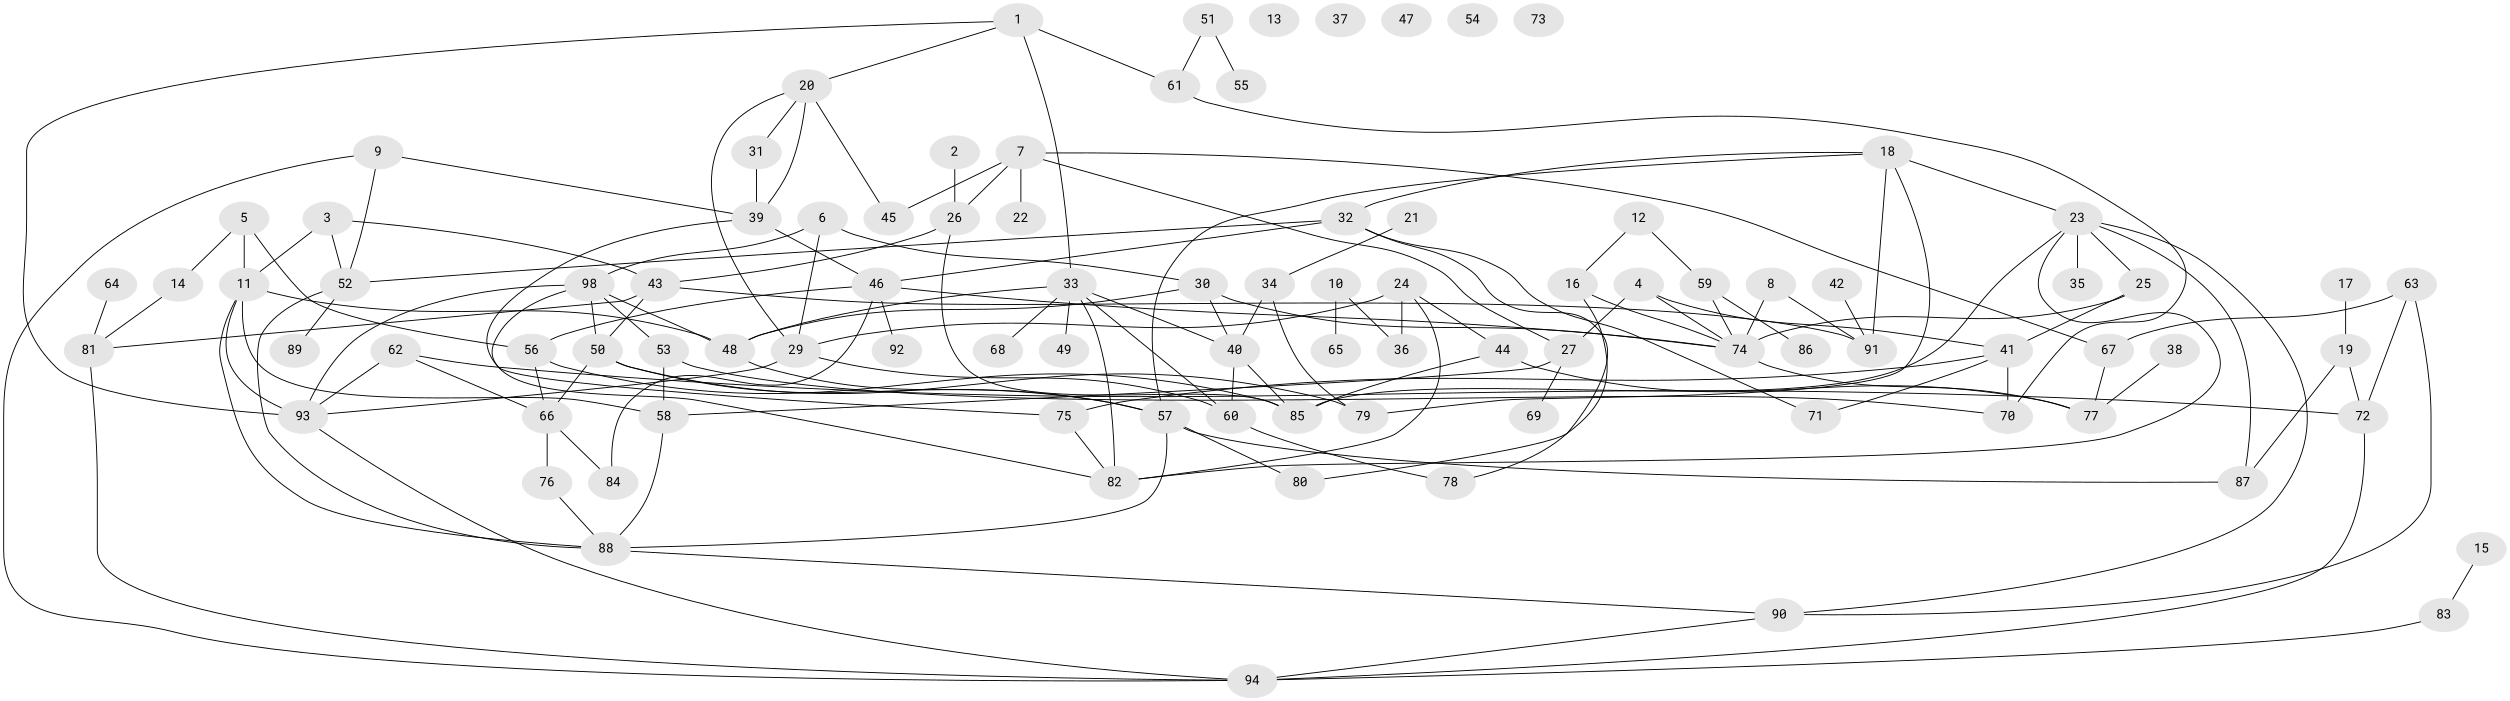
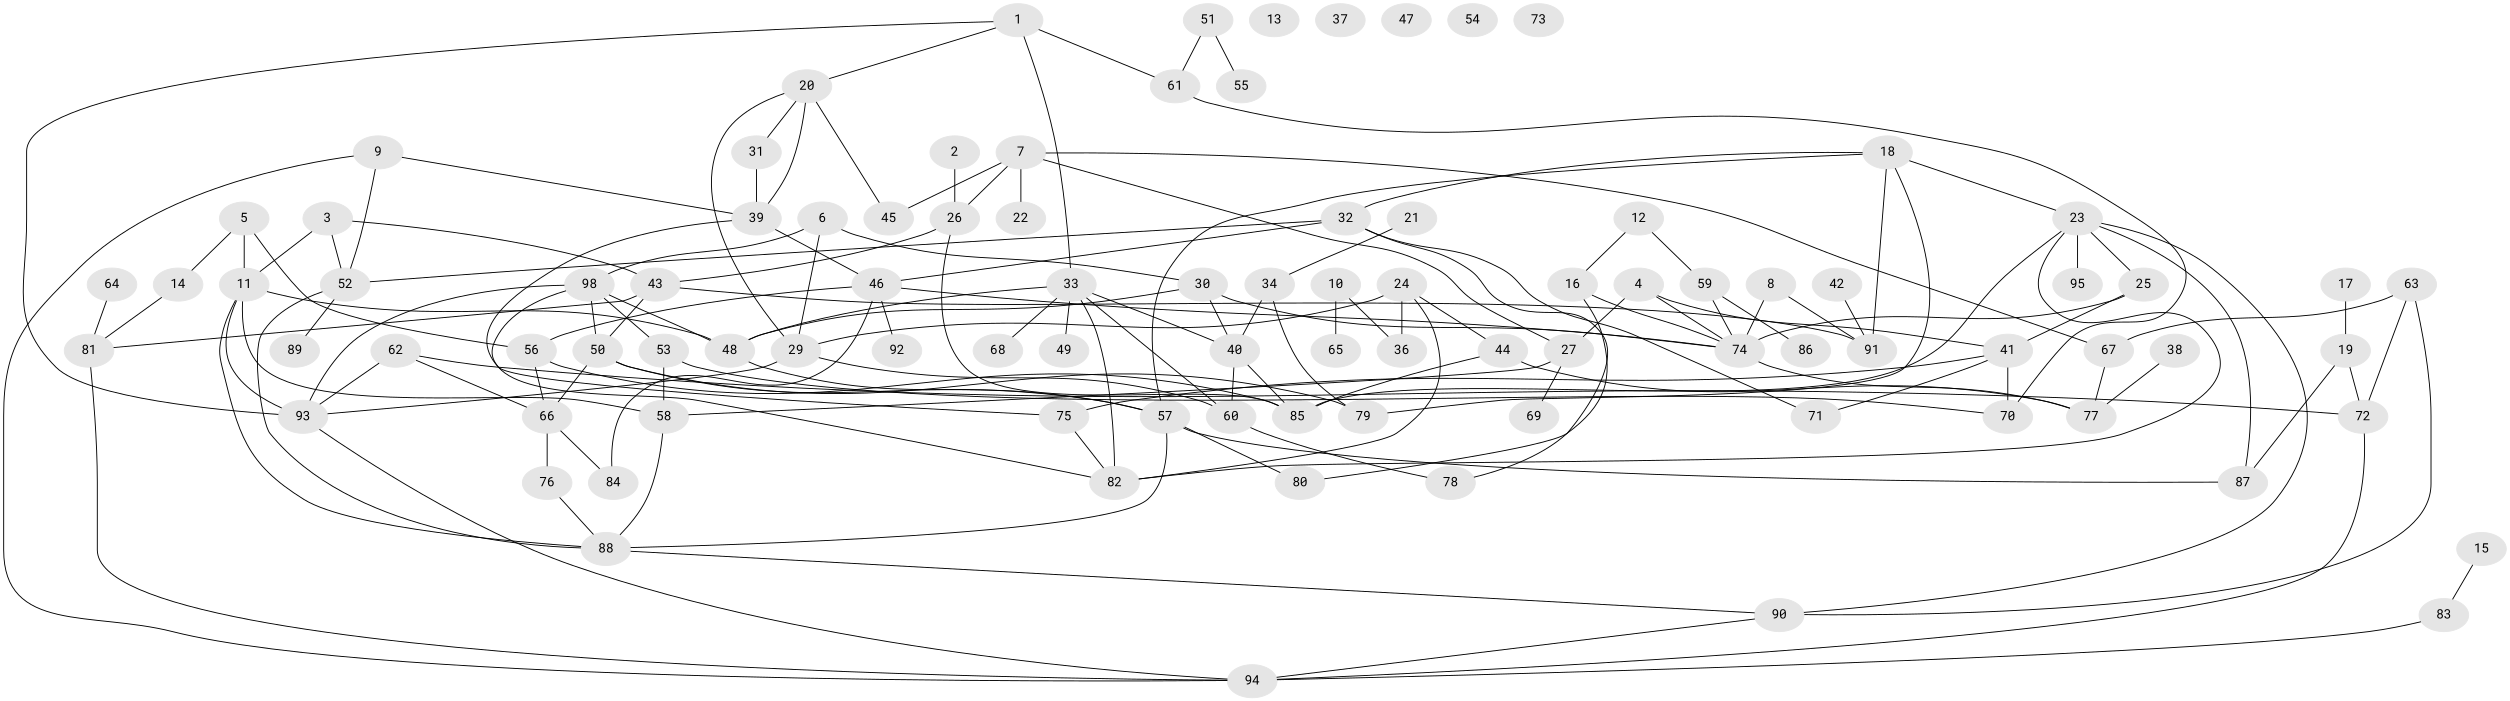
(2078, 285) -> (2078, 285)
